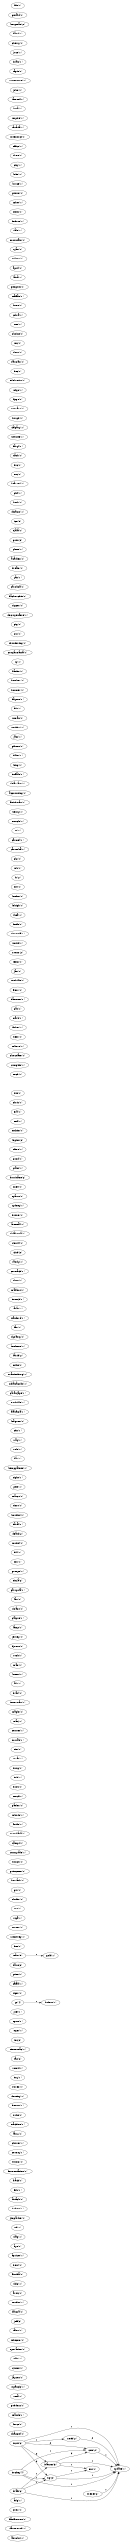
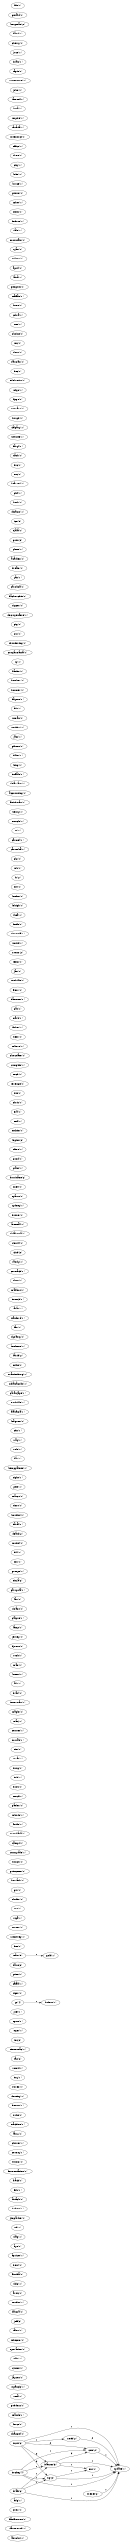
none -> (18, 1084)
none -> (33, 2469)
